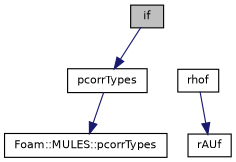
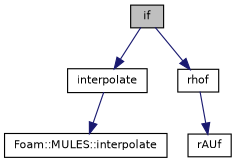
none -> (169, 44)
(107, 81) -> (107, 81)
(86, 145) -> (86, 145)
